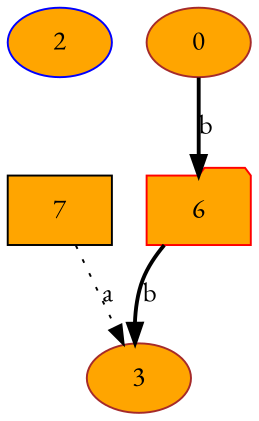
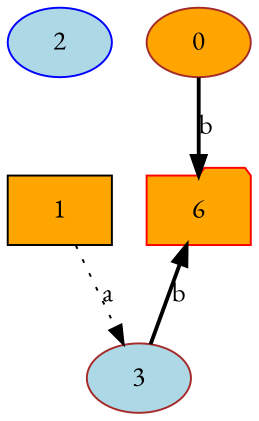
(60, 42) -> (60, 42)
(60, 210) -> (60, 210)
(142, 281) -> (165, 304)
(139, 378) -> (139, 378)
